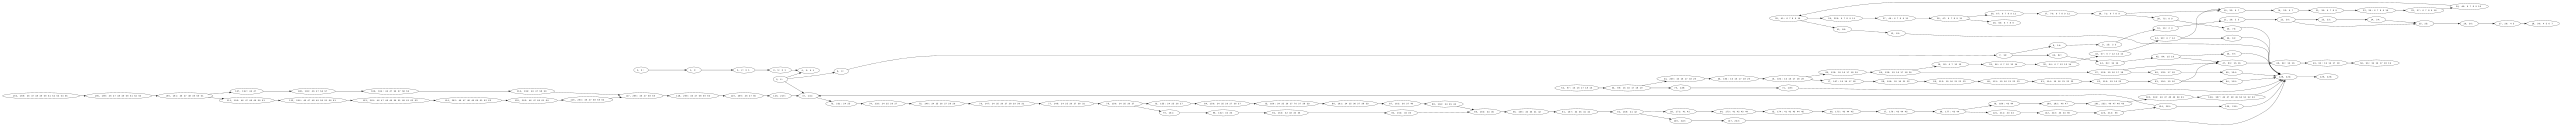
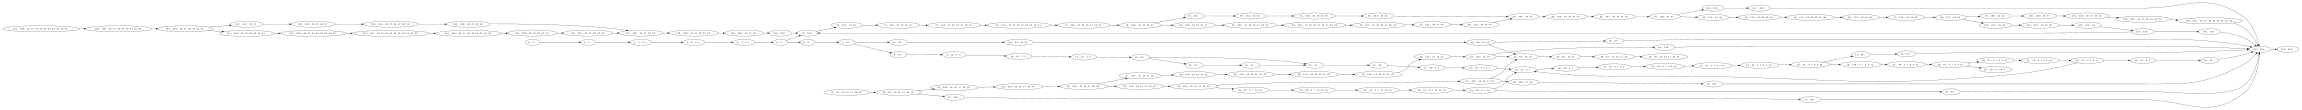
none -> (1503, 69)
(793, 75) -> (763, 42)
(1577, 88) -> (847, 92)
